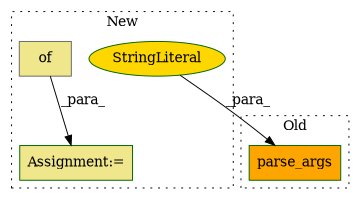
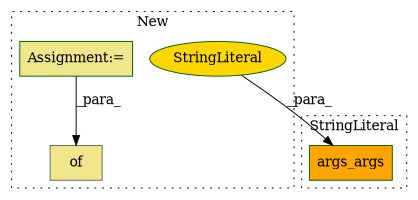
(59, 106) -> (76, 106)
(295, 127) -> (354, 127)
(295, 163) -> (351, 163)
